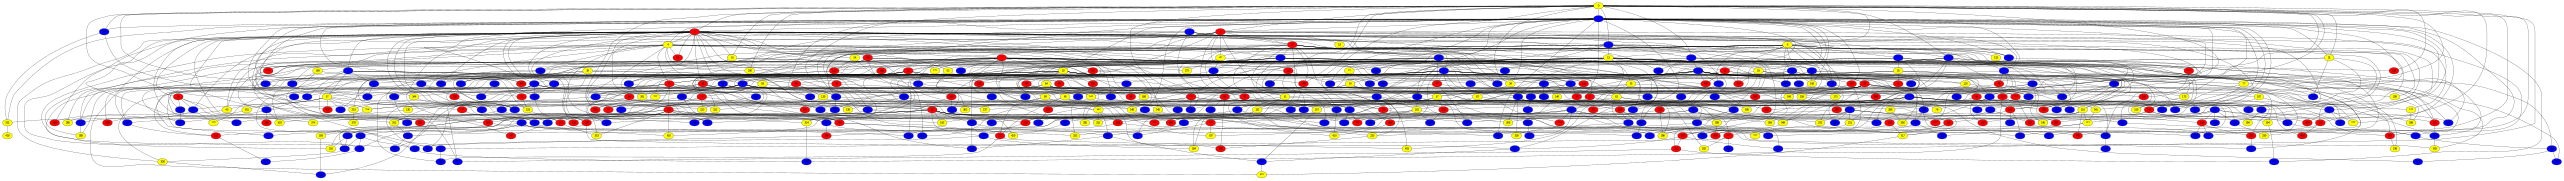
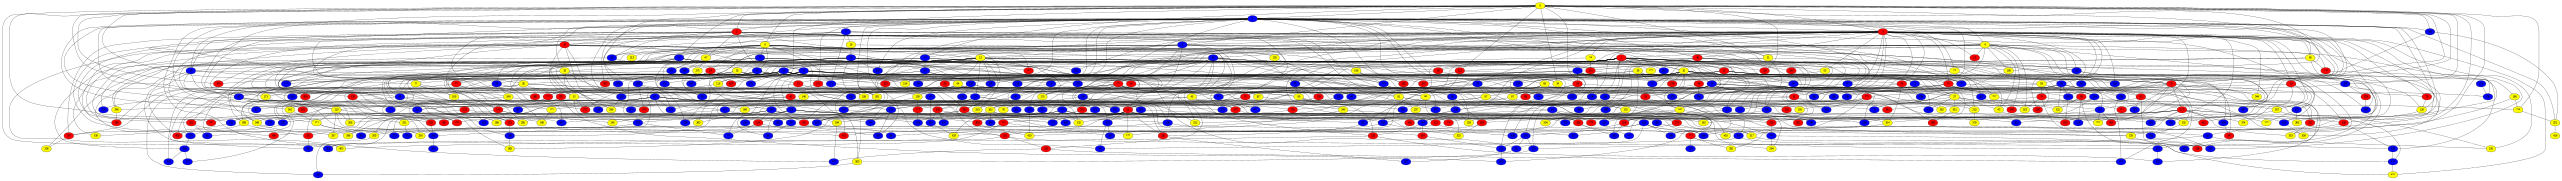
none -> (938, 72)
(526, 106) -> (980, 46)
